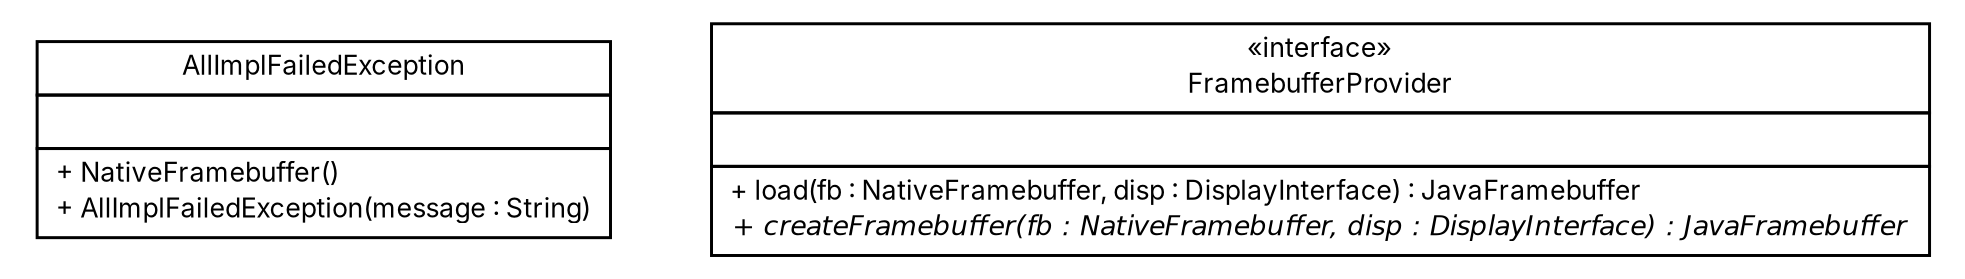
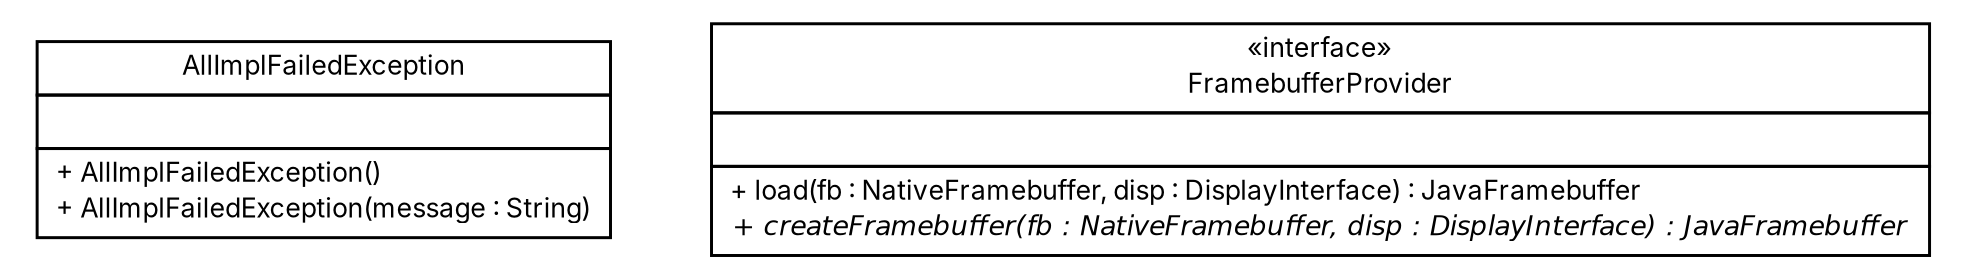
(198, 174) -> (220, 174)
